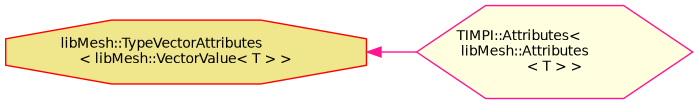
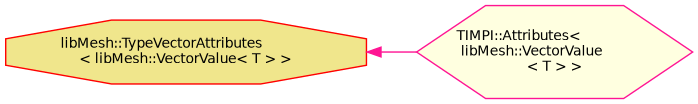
(555, 52) -> (555, 52)
